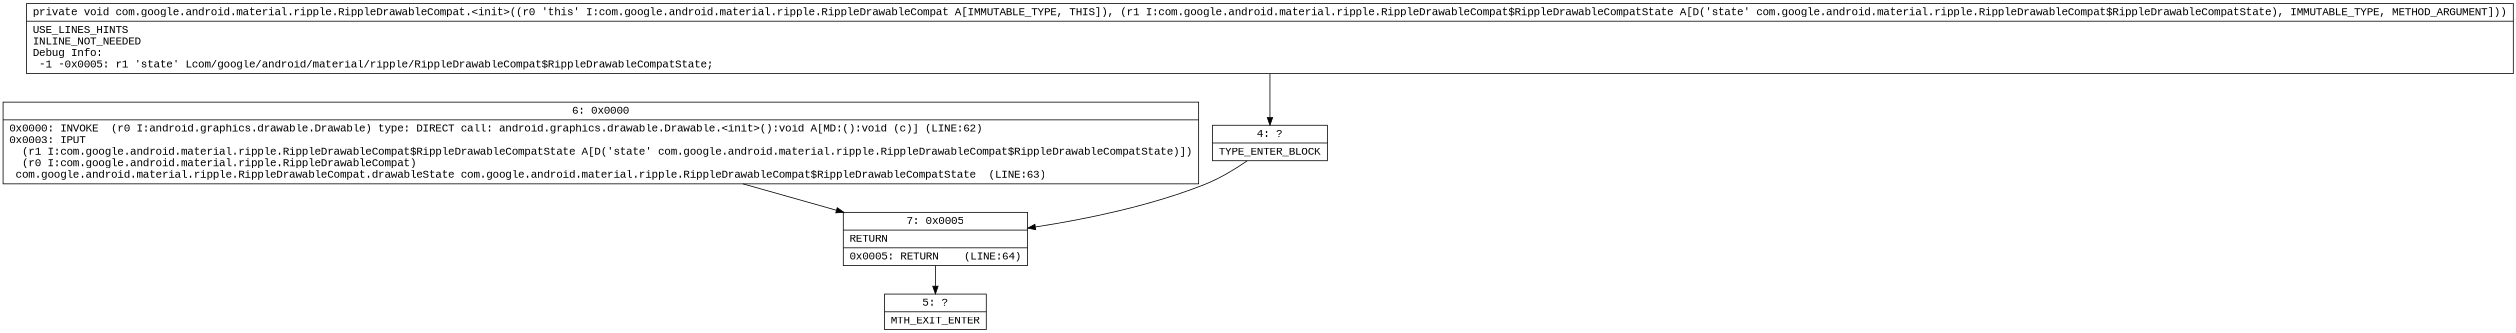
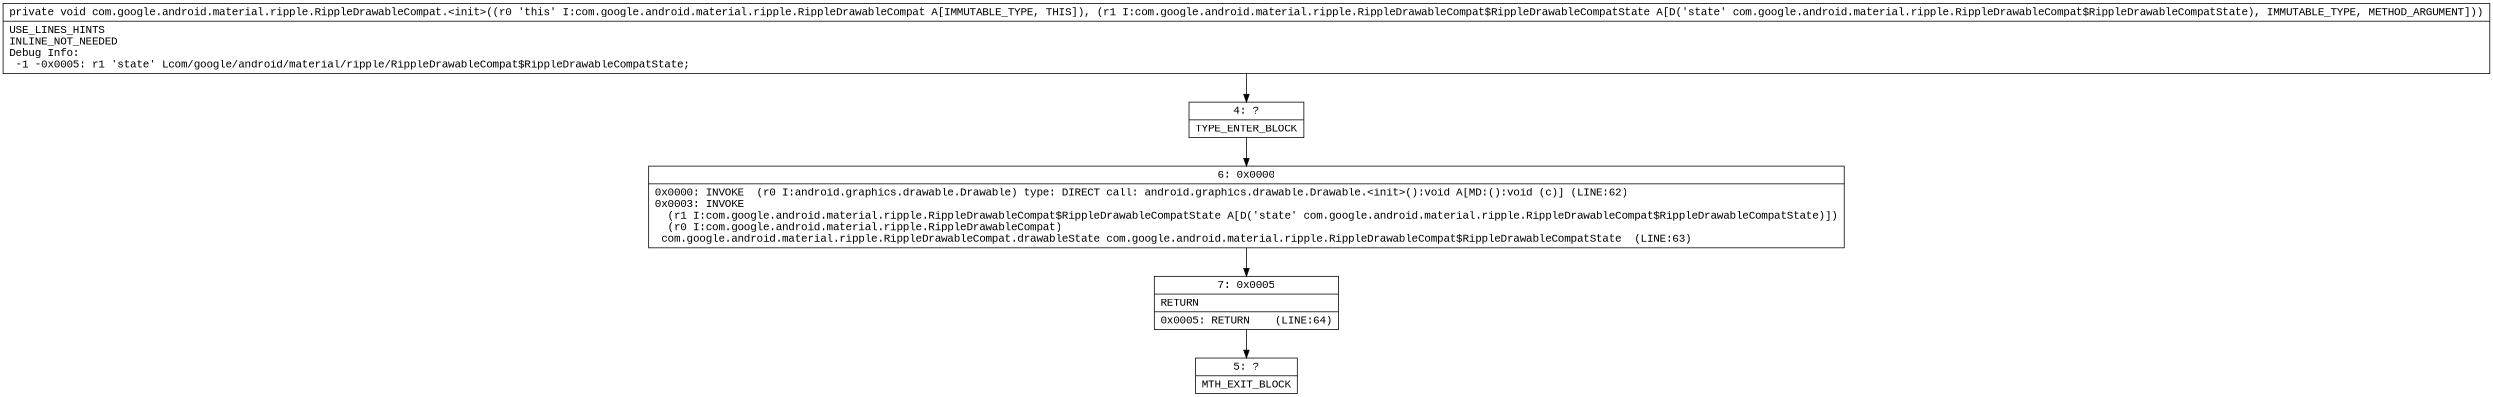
(54, 140) -> (706, 204)
(1145, 204) -> (1246, 148)
(935, 320) -> (1246, 384)
